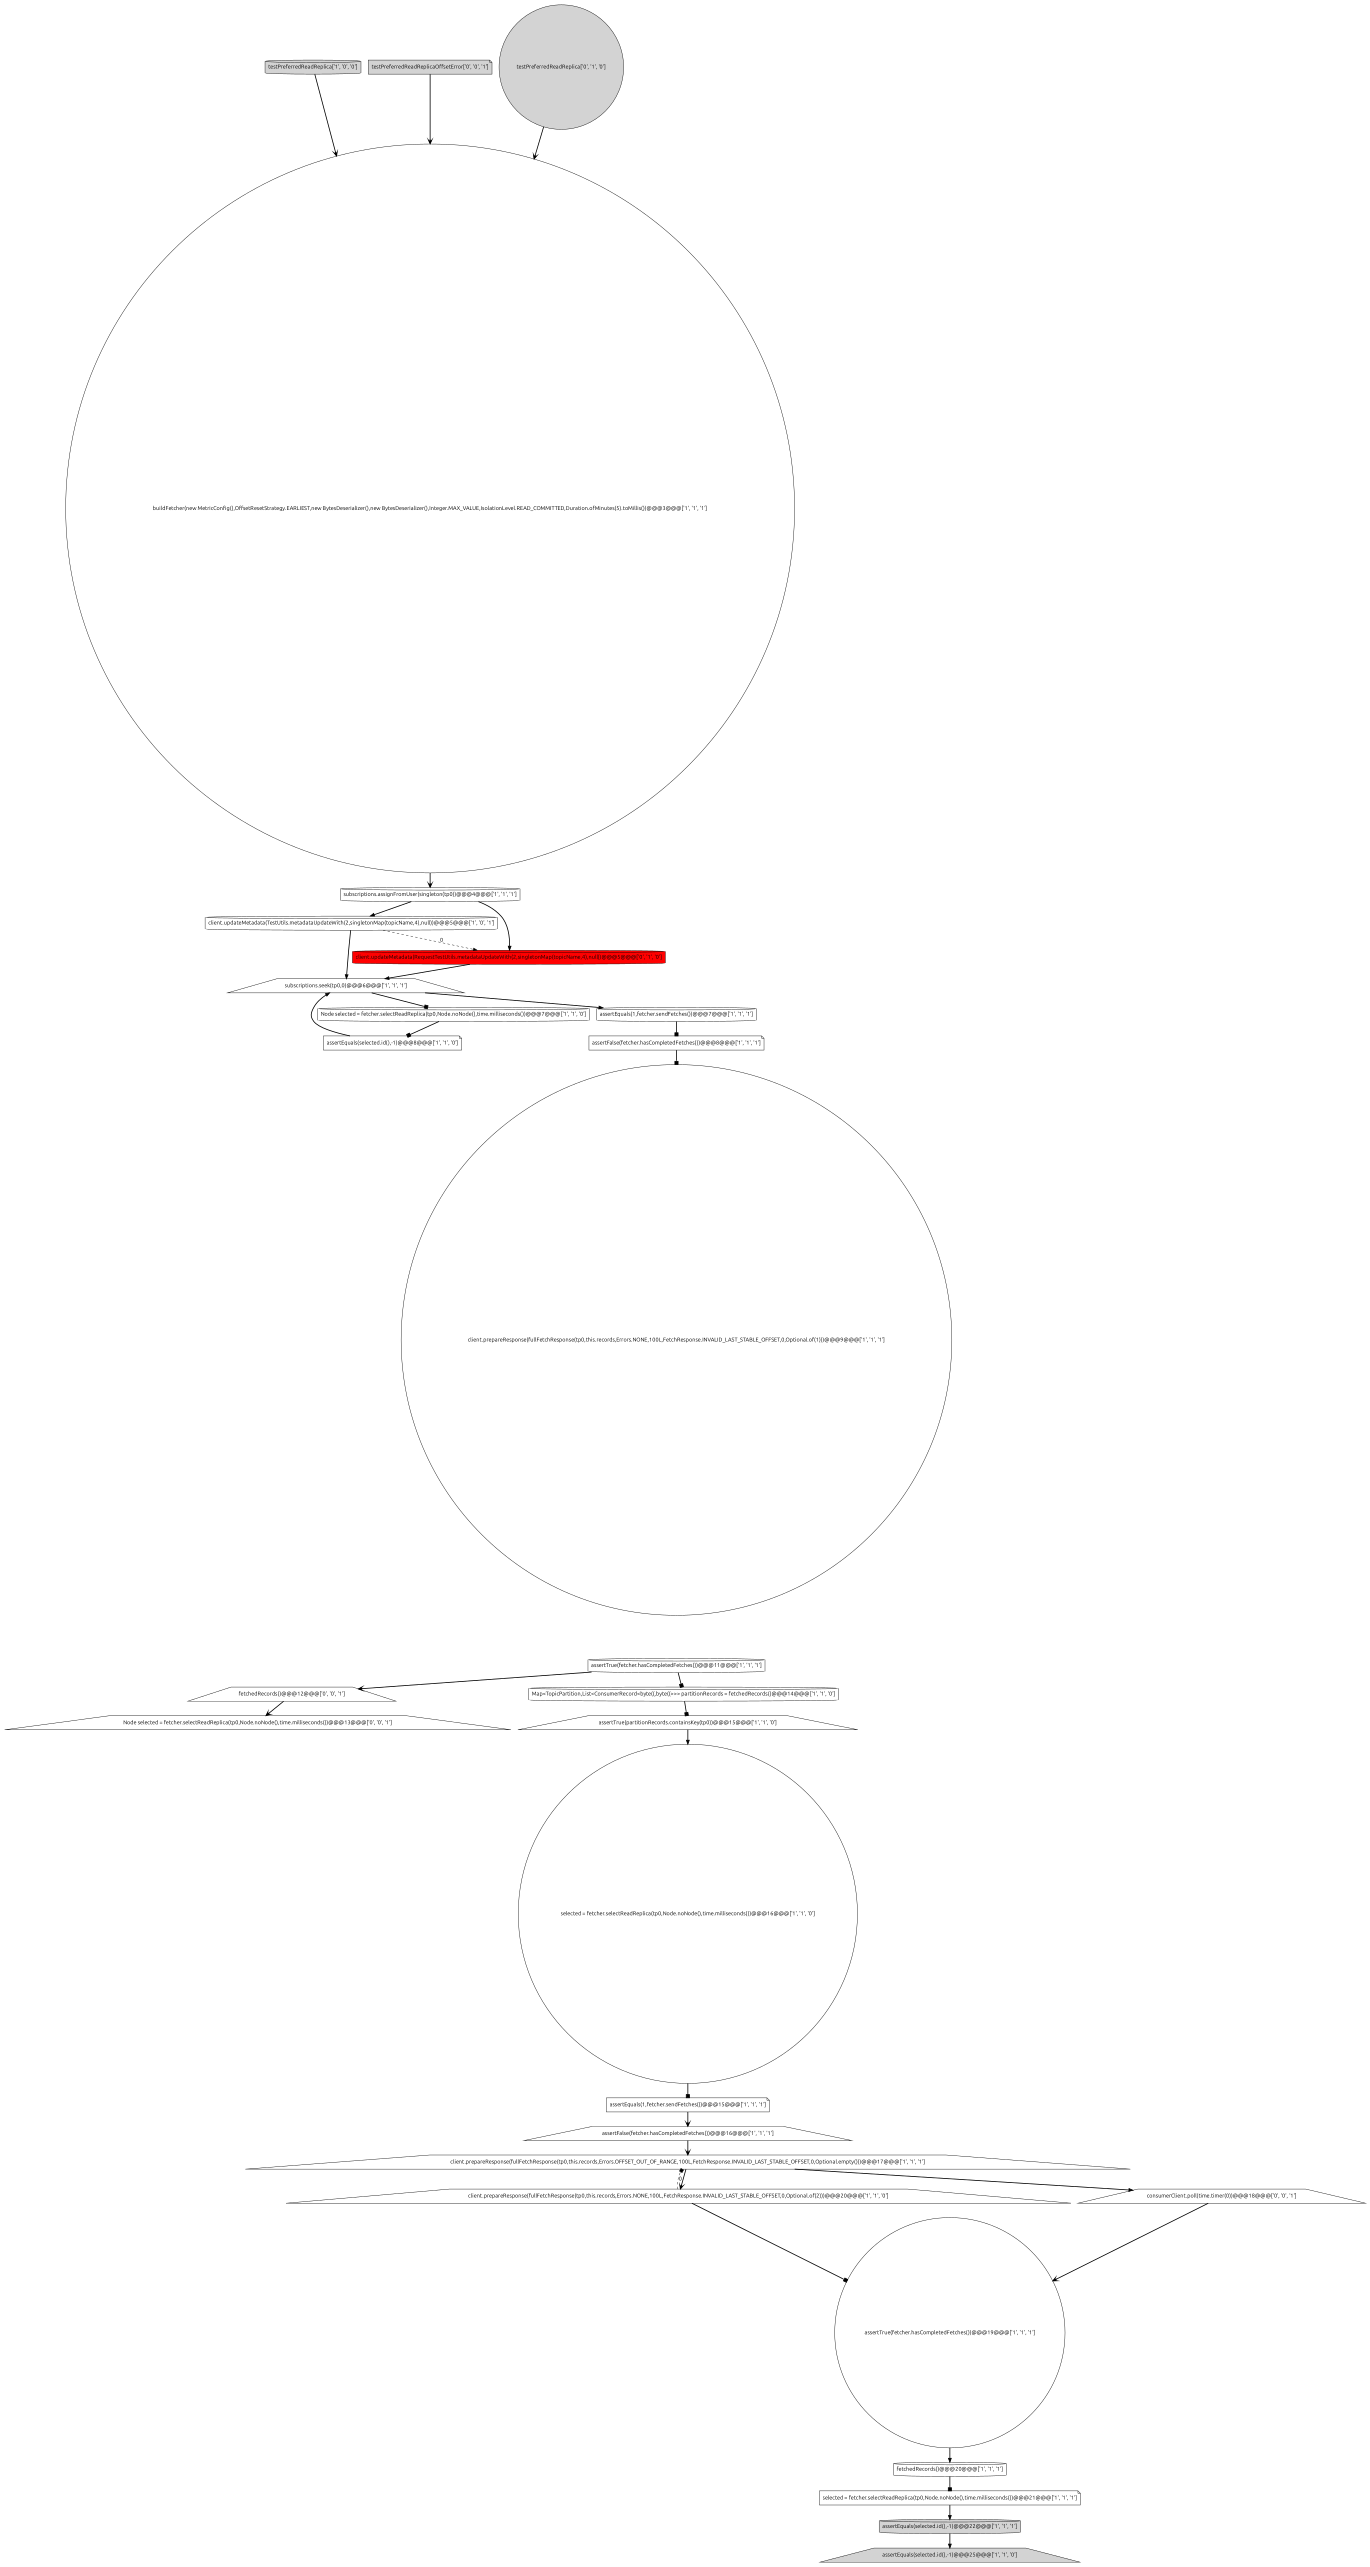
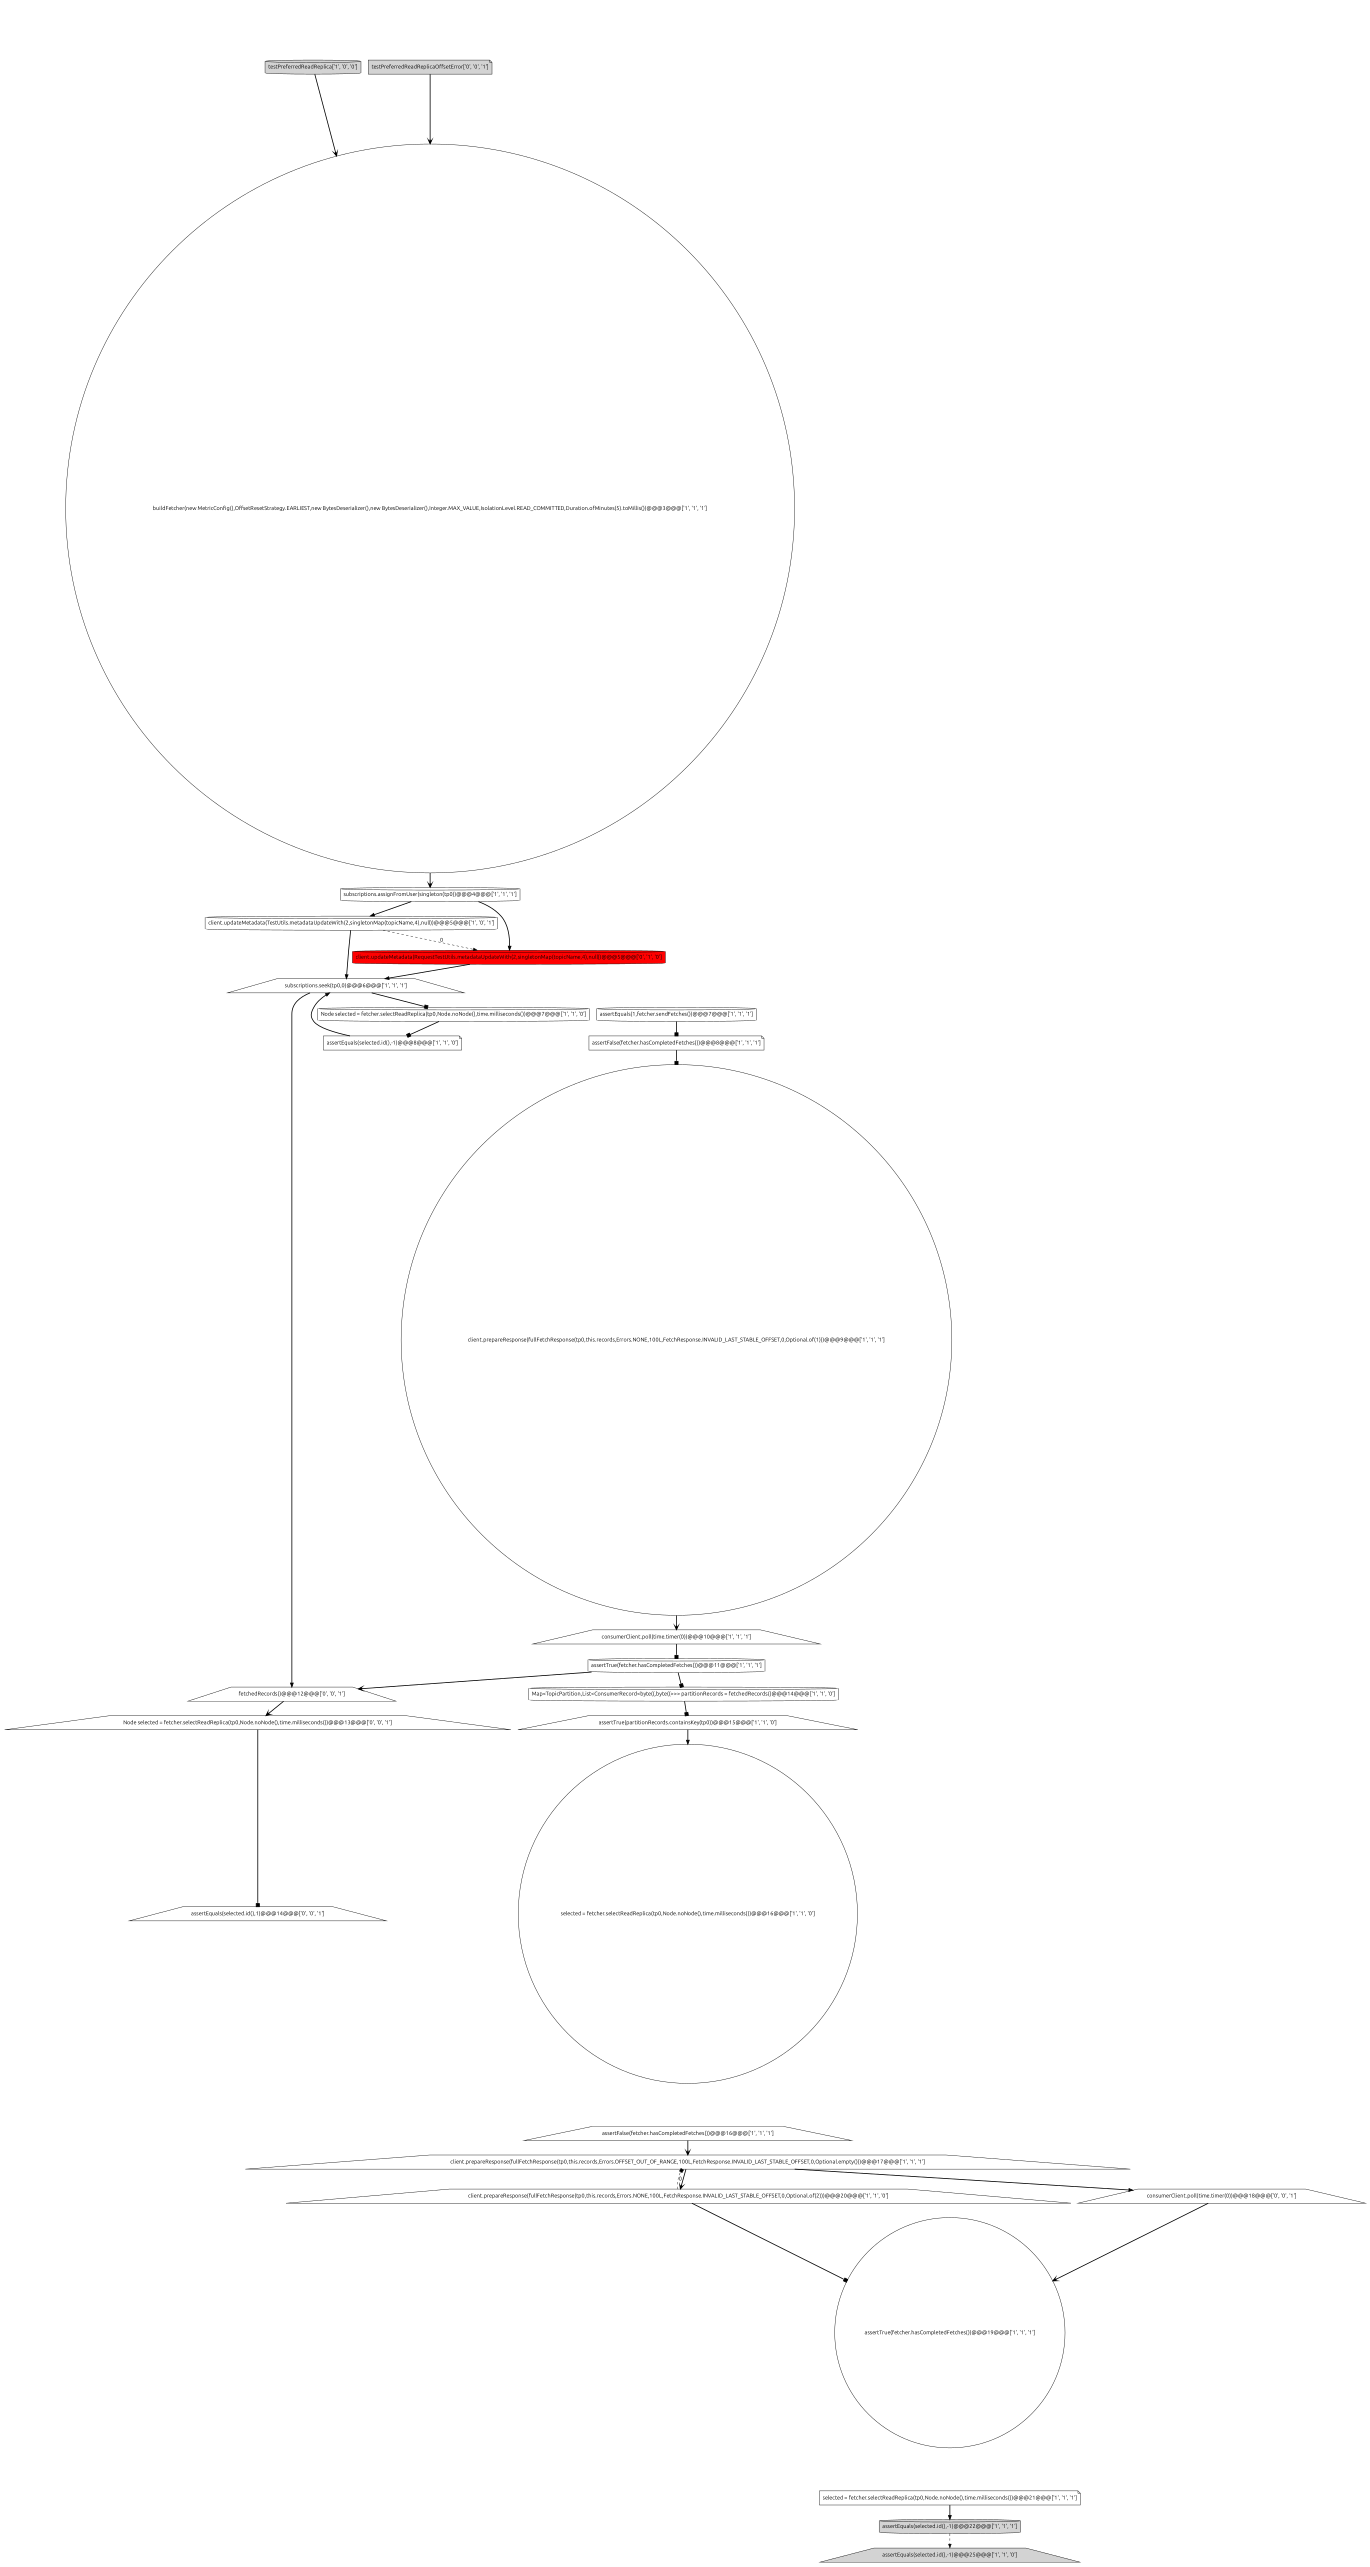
(561, 67) -> none
(512, 1000) -> (292, 1334)
none -> (676, 1637)
none -> (258, 1914)
(688, 2105) -> none
(950, 2469) -> none
(950, 2539) -> (950, 2539)
